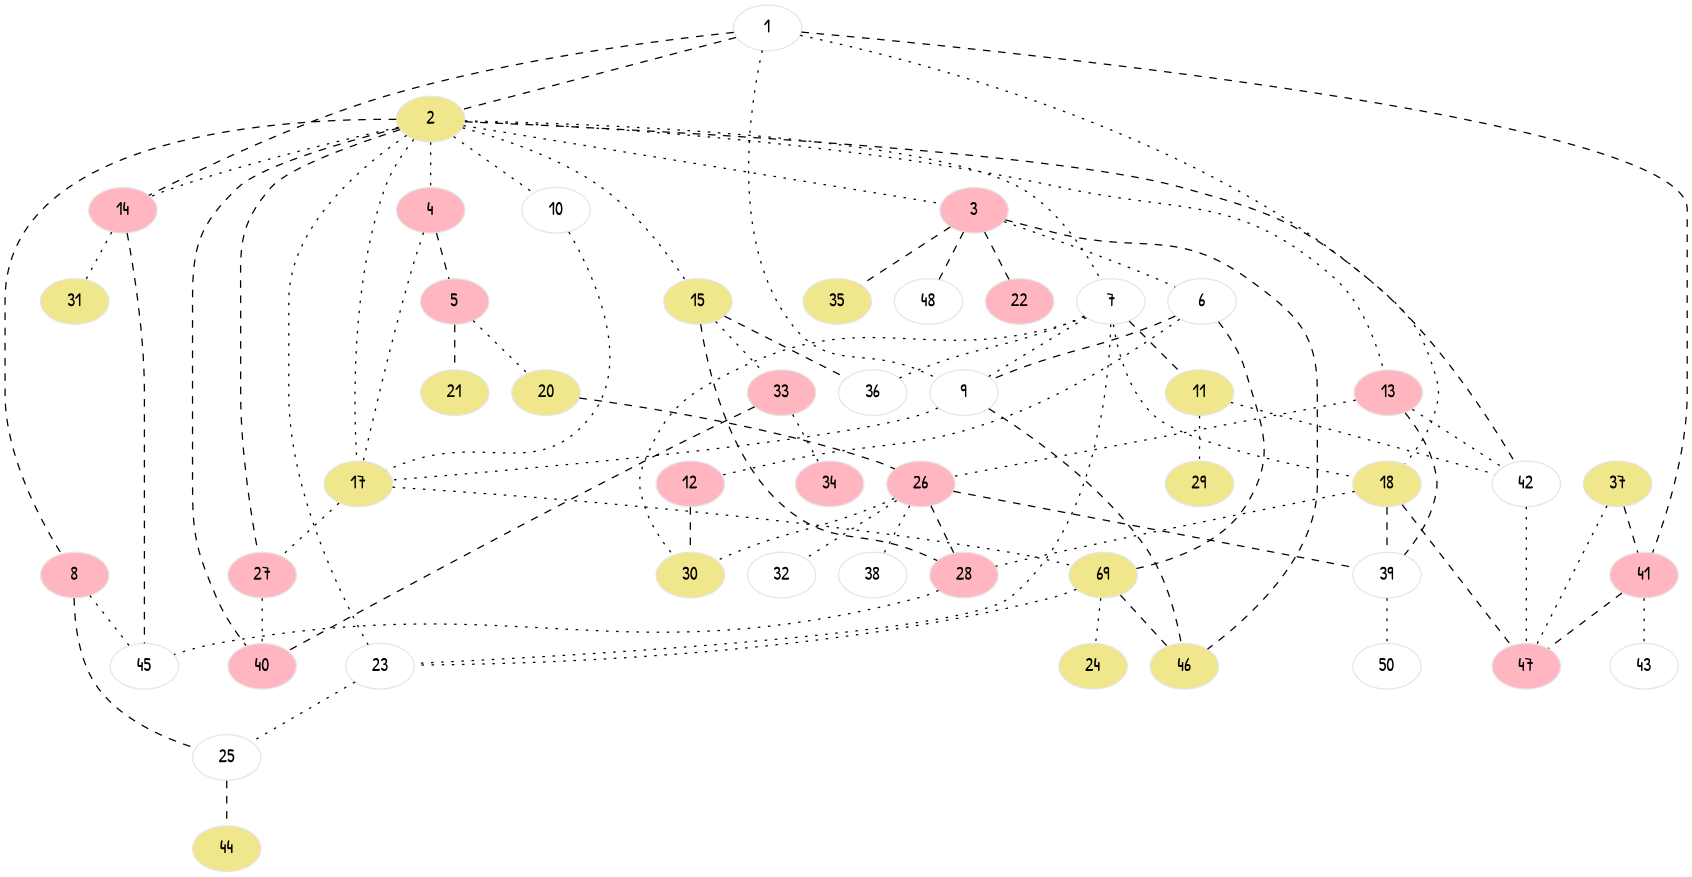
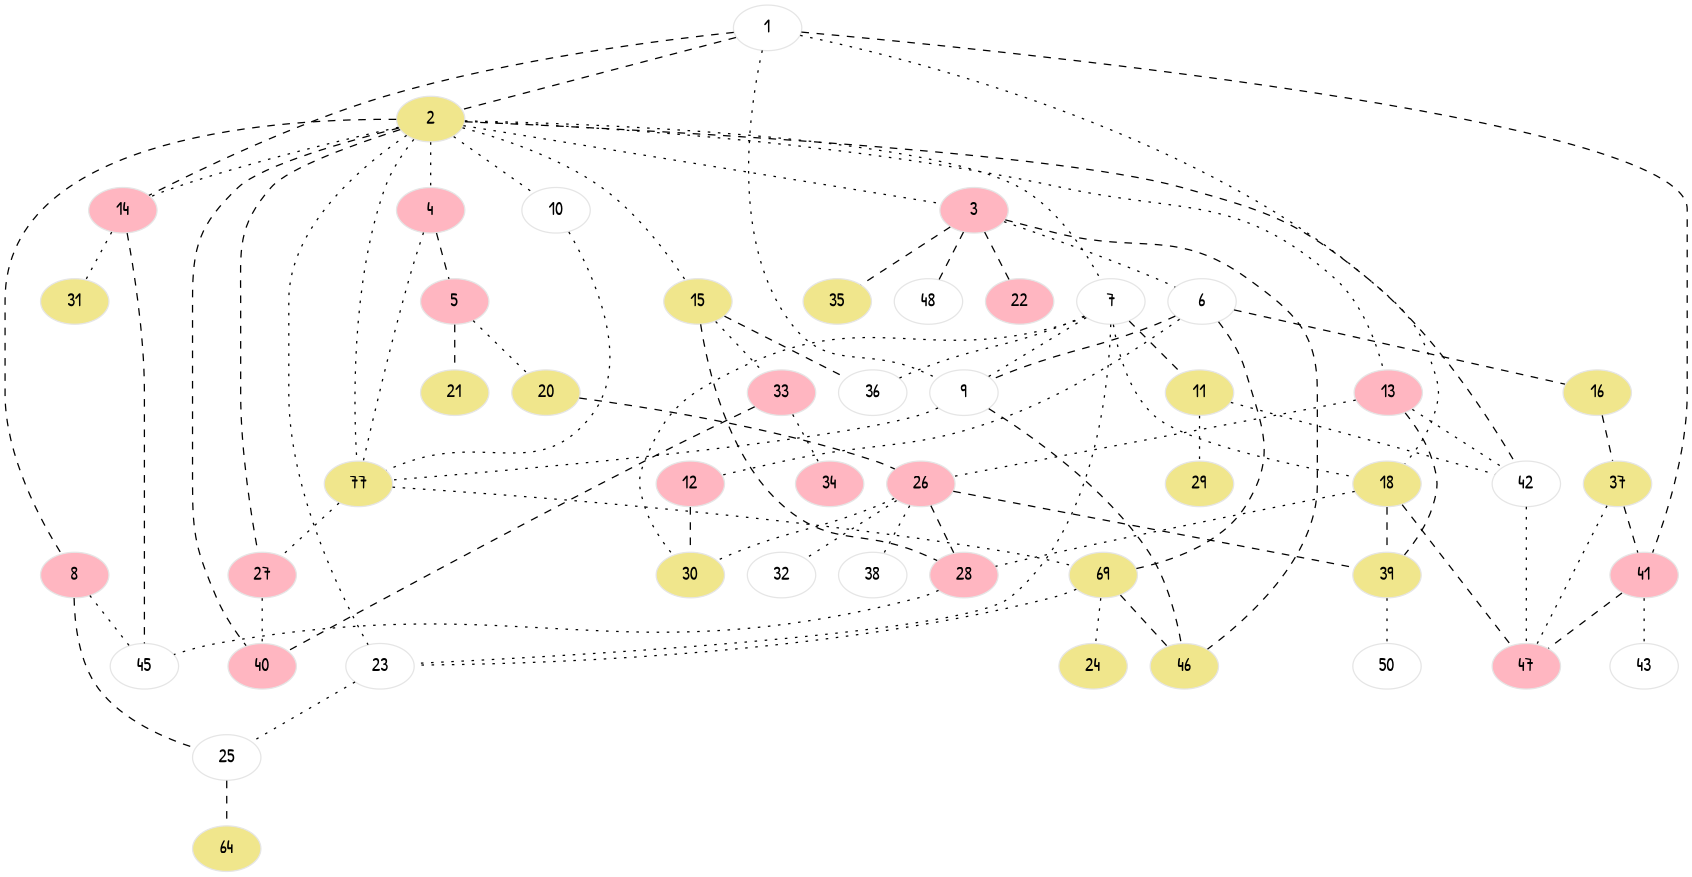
none -> (1597, 393)
(358, 484) -> (358, 484)
(1387, 575) -> (1387, 575)
(227, 849) -> (227, 849)
